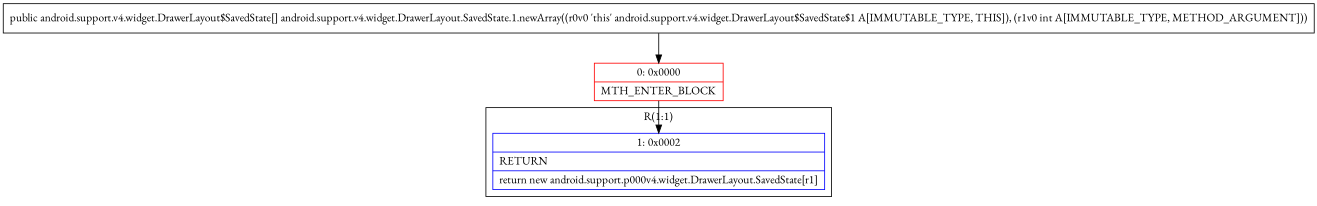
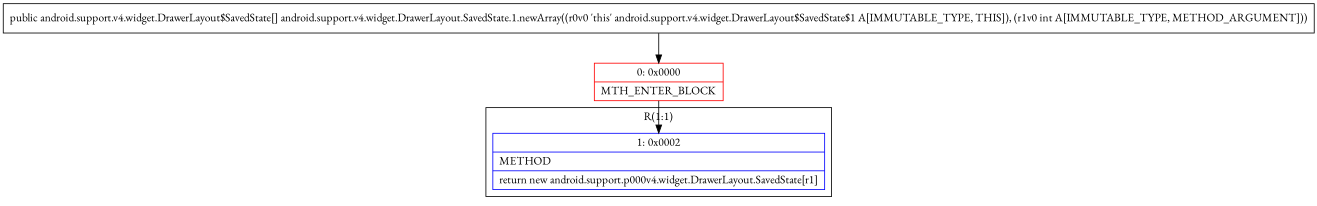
(524, 161) -> (525, 161)
